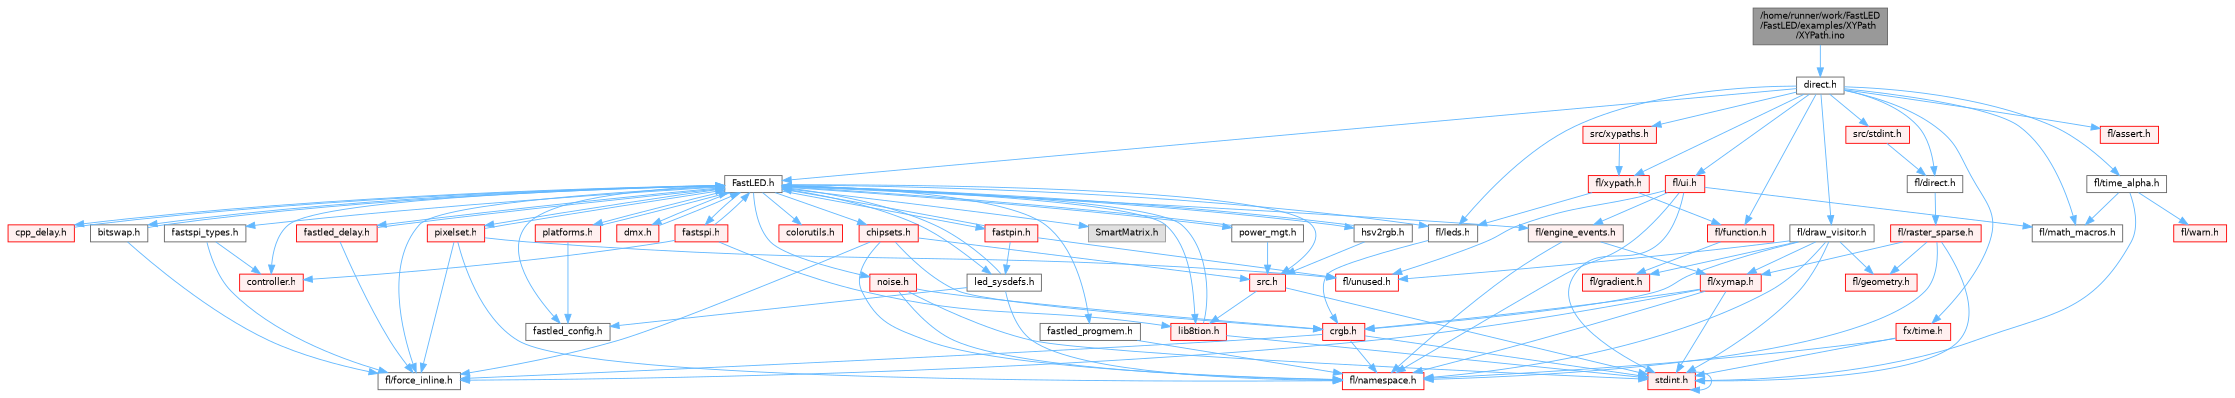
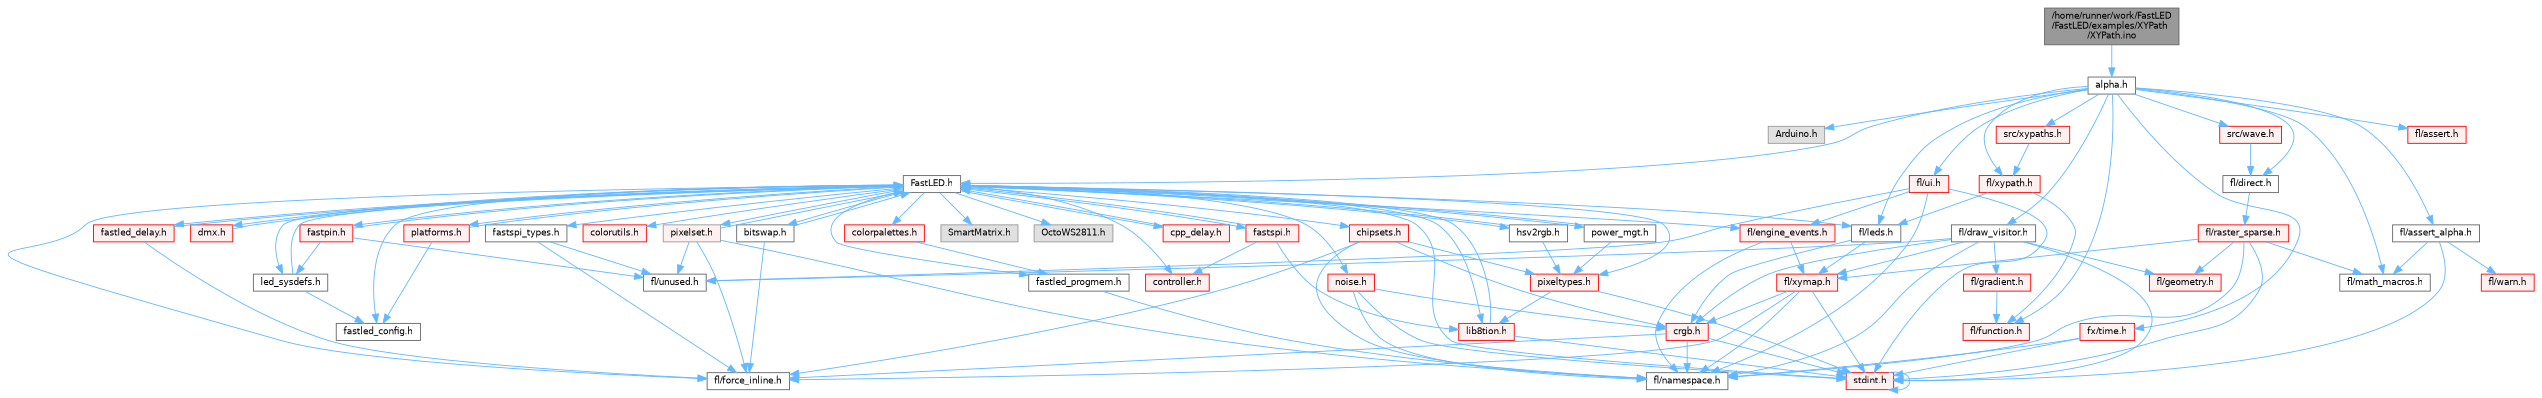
(1820, 86) -> (2112, 86)
none -> (1796, 135)
(1878, 135) -> (2251, 135)
(2127, 184) -> (2436, 233)
(1864, 207) -> (2310, 257)
none -> (1419, 228)
(456, 233) -> (692, 233)
none -> (884, 233)
none -> (1073, 233)
(1576, 233) -> (1787, 233)
(235, 255) -> (596, 257)
none -> (1846, 255)
(1683, 256) -> (1997, 303)
(1268, 283) -> (1564, 283)
(1367, 283) -> (675, 283)
(1072, 356) -> none
(1383, 381) -> (1687, 381)
